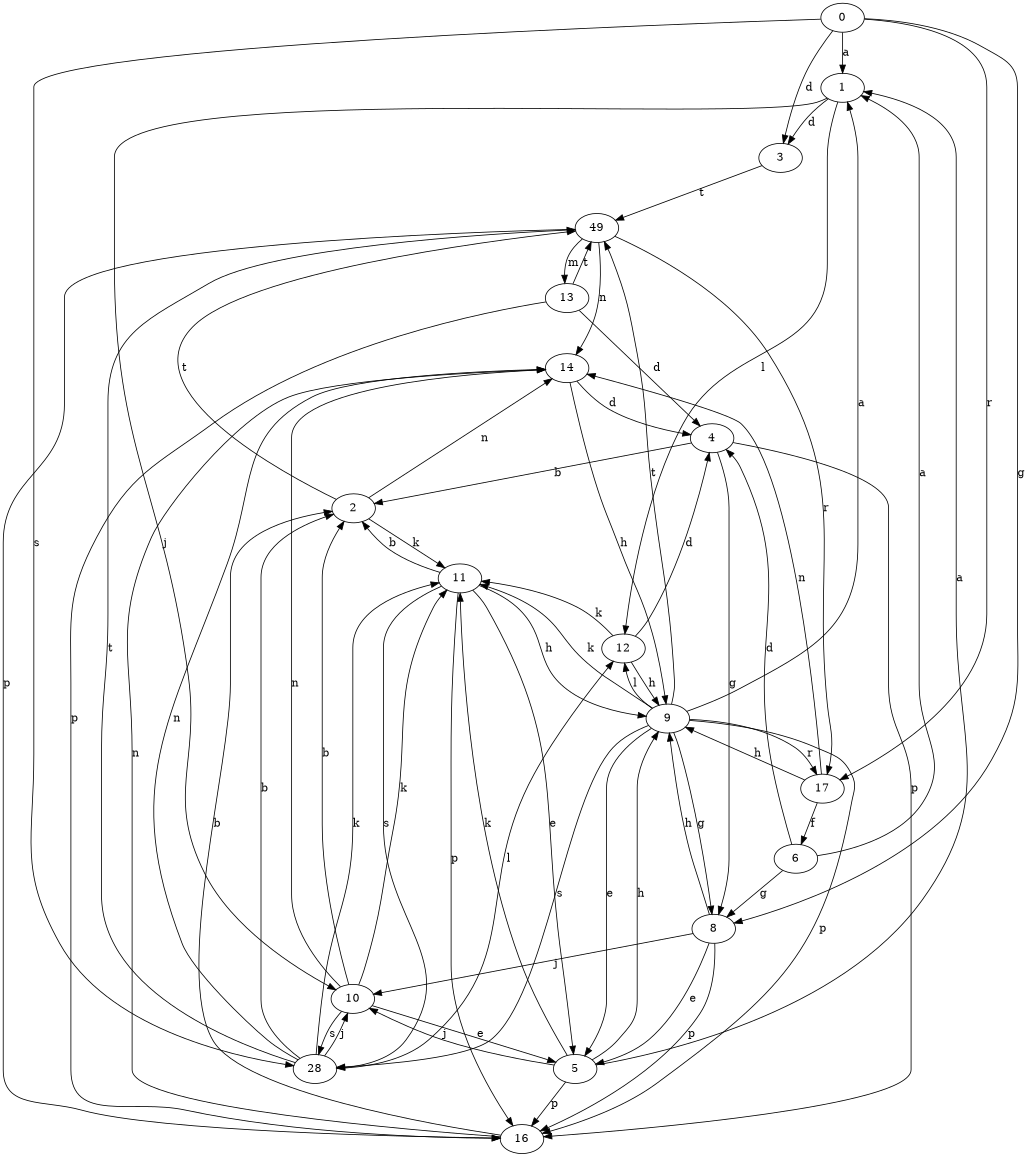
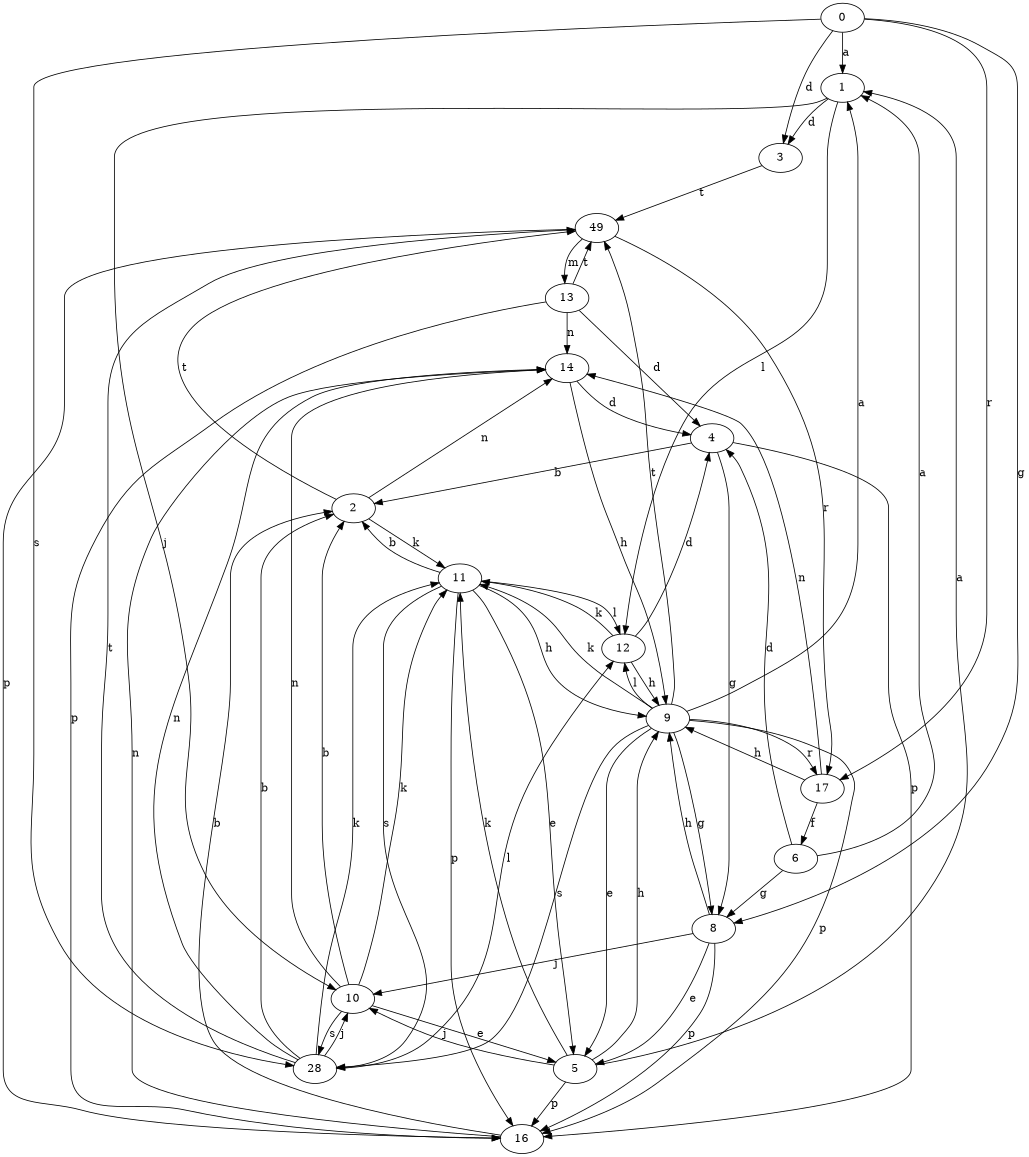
(599, 297) -> (567, 329)
none -> (555, 592)
